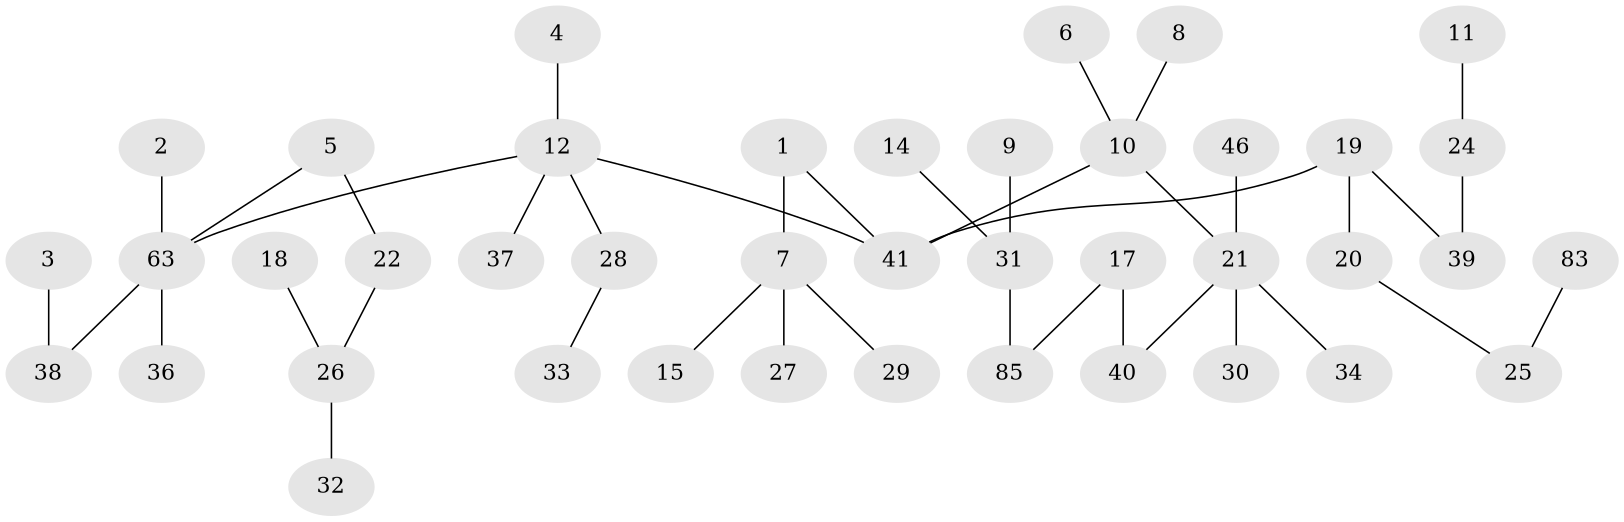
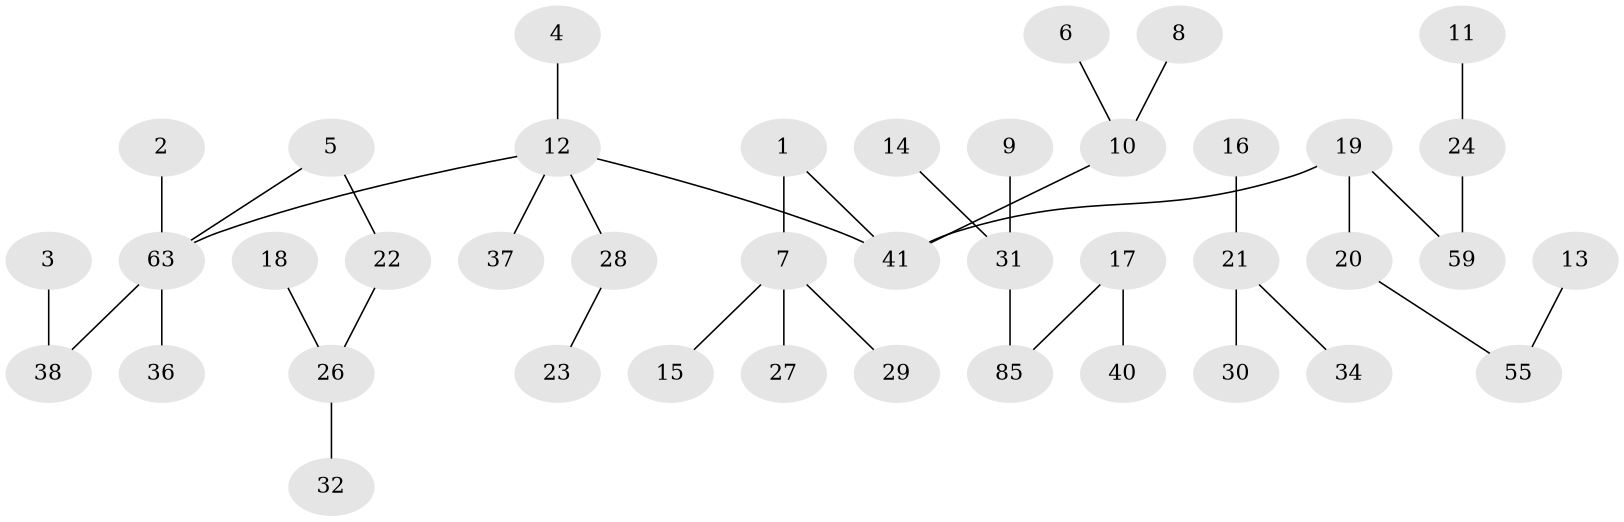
(1236, 148) -> (1236, 148)
(1185, 209) -> none
(1462, 261) -> (1462, 261)
(1576, 261) -> (1576, 261)
(1180, 317) -> none
(558, 374) -> (558, 374)
(1519, 374) -> (1519, 374)
